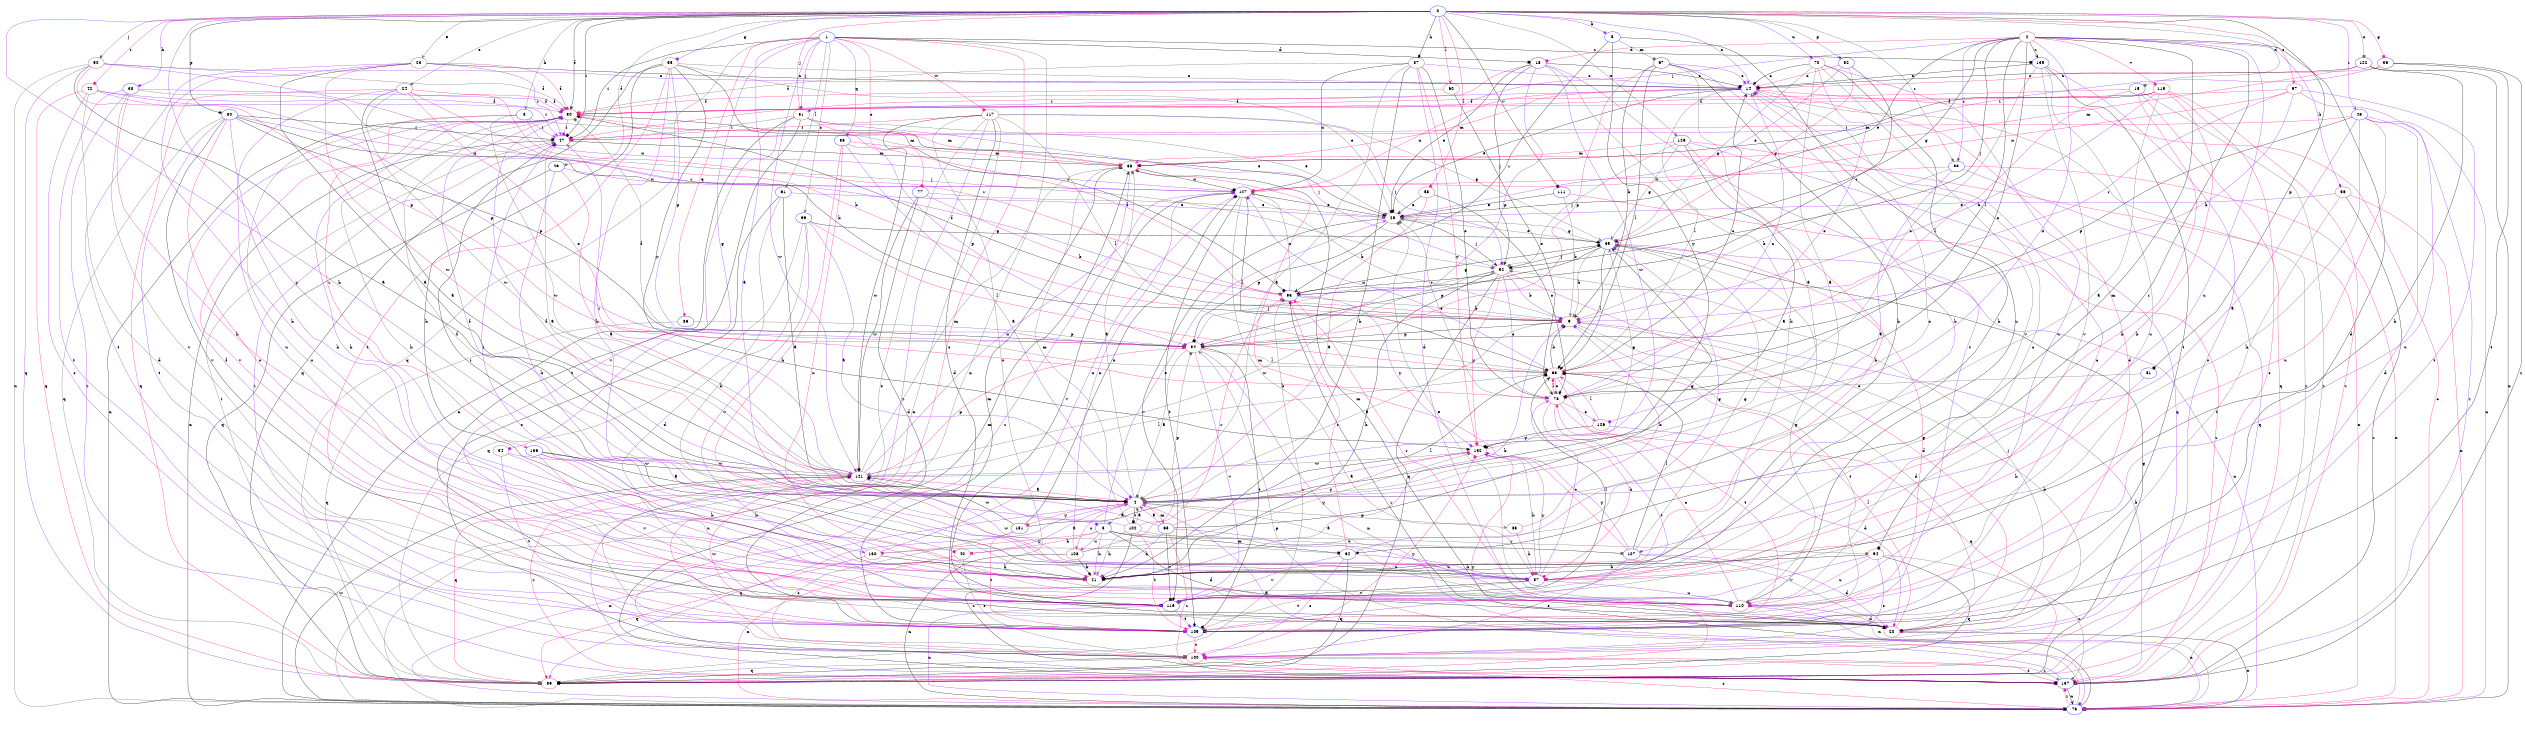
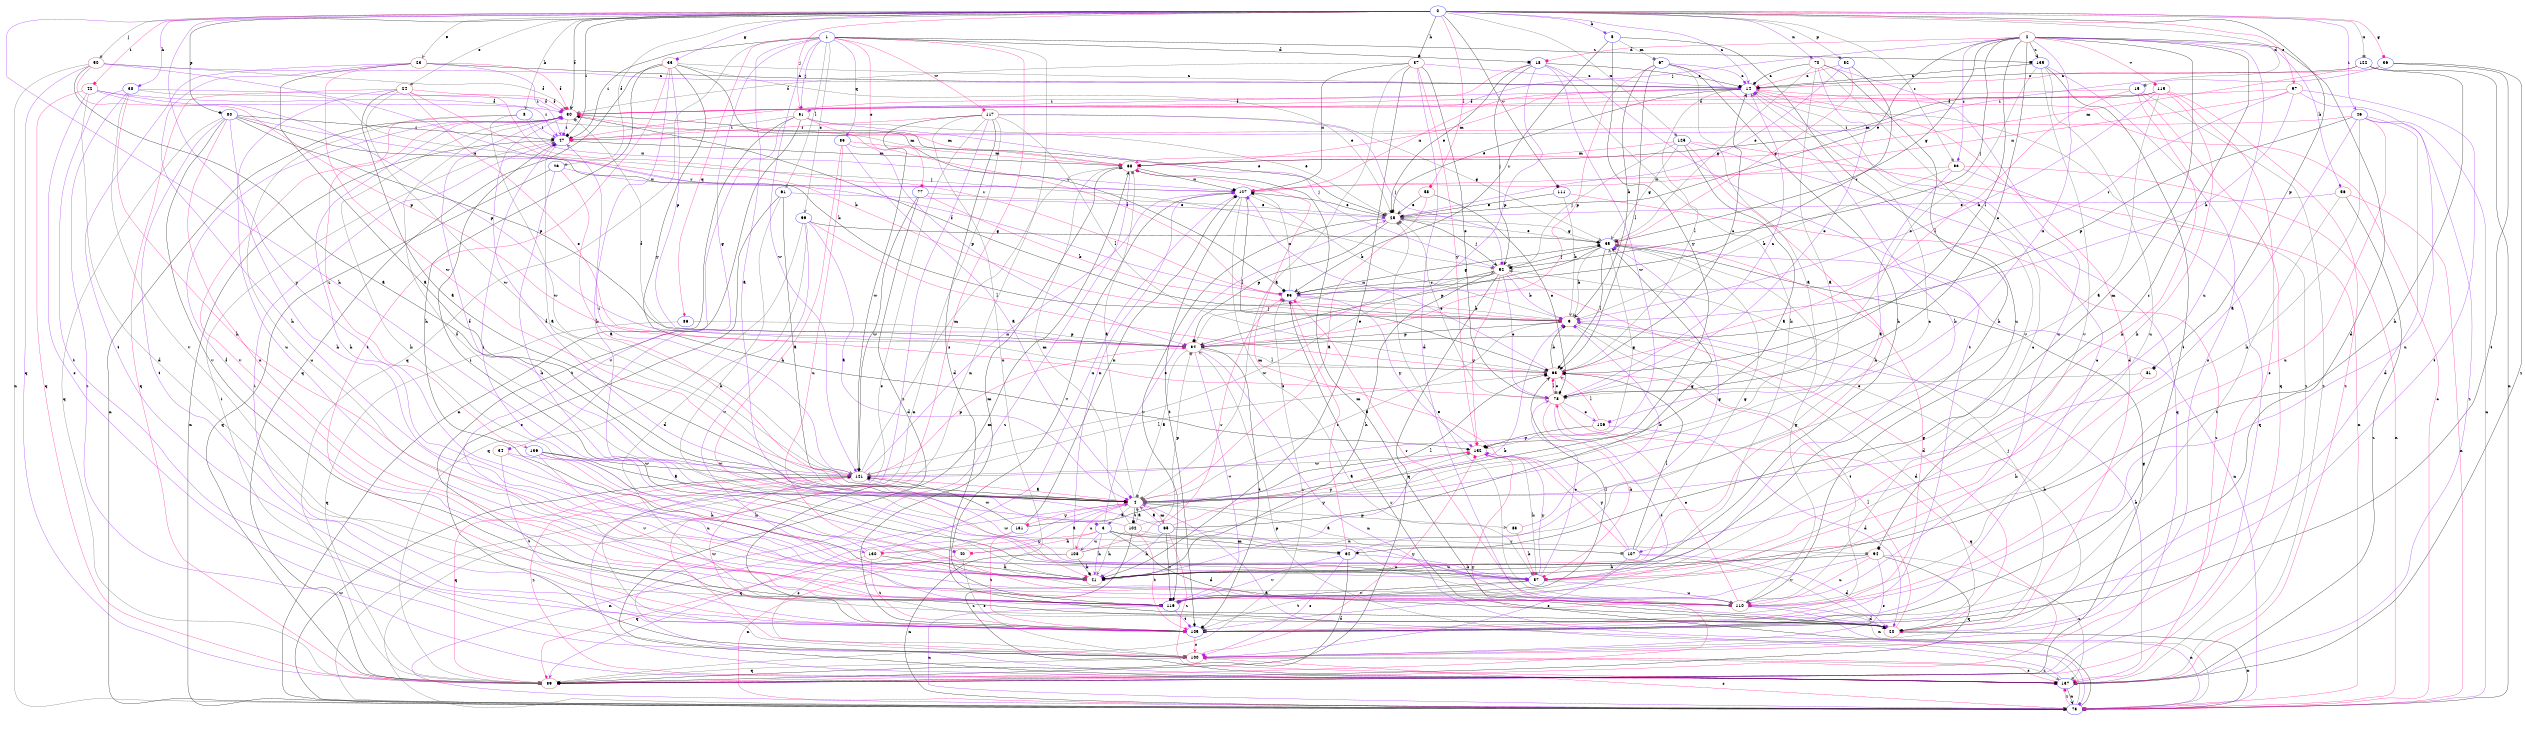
(1451, 89) -> none
(1956, 166) -> (1956, 166)
(1320, 206) -> (1317, 200)
(1360, 322) -> (1360, 322)
(2149, 373) -> (2149, 373)
(1660, 616) -> (992, 622)
(1341, 619) -> (1341, 619)
